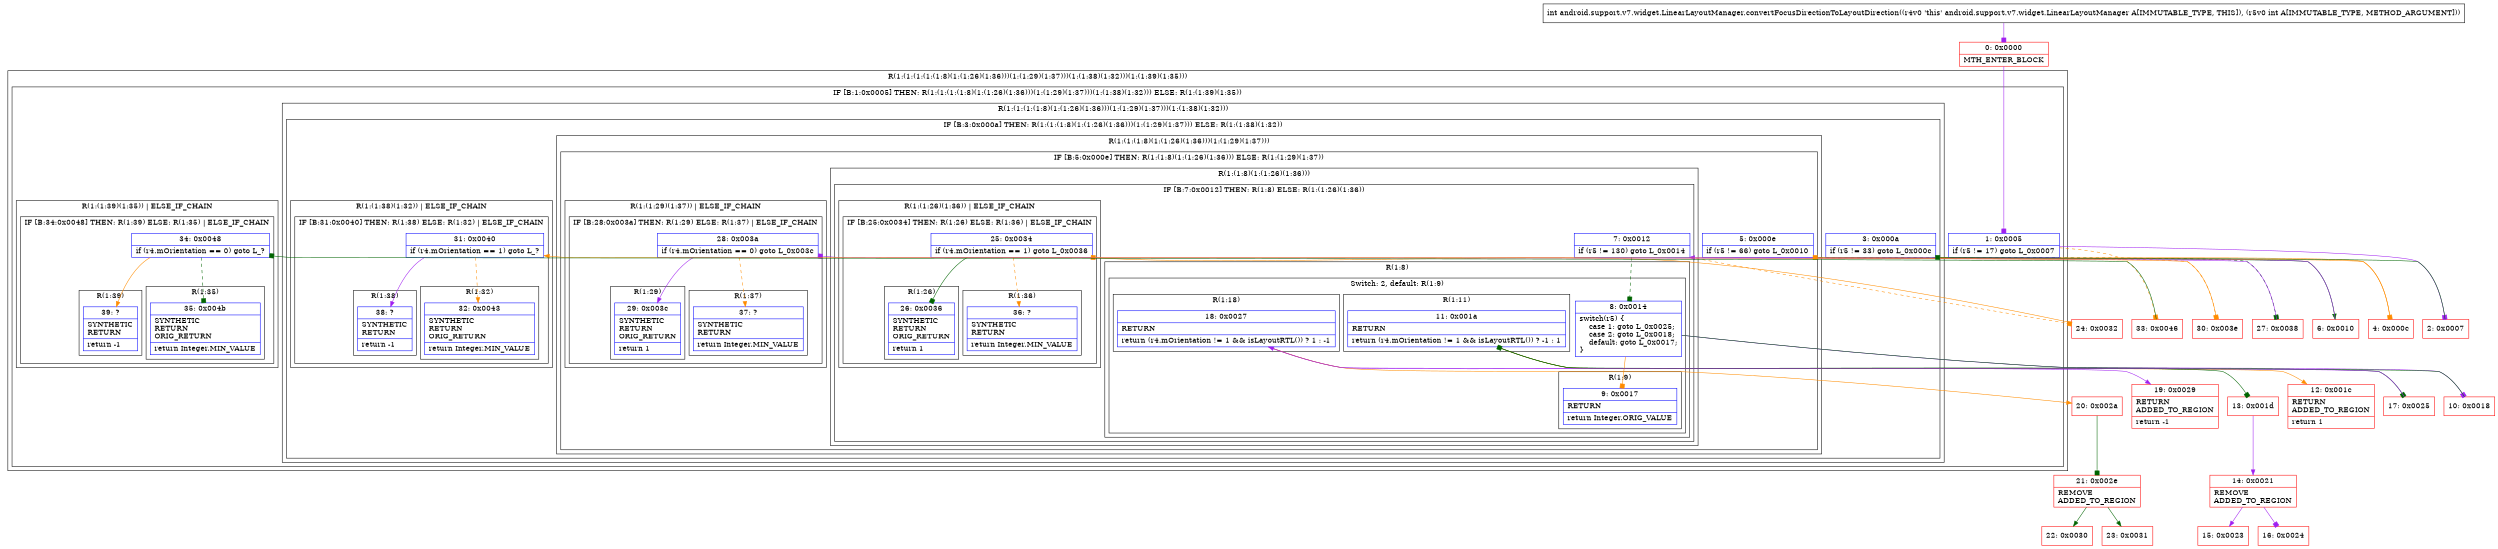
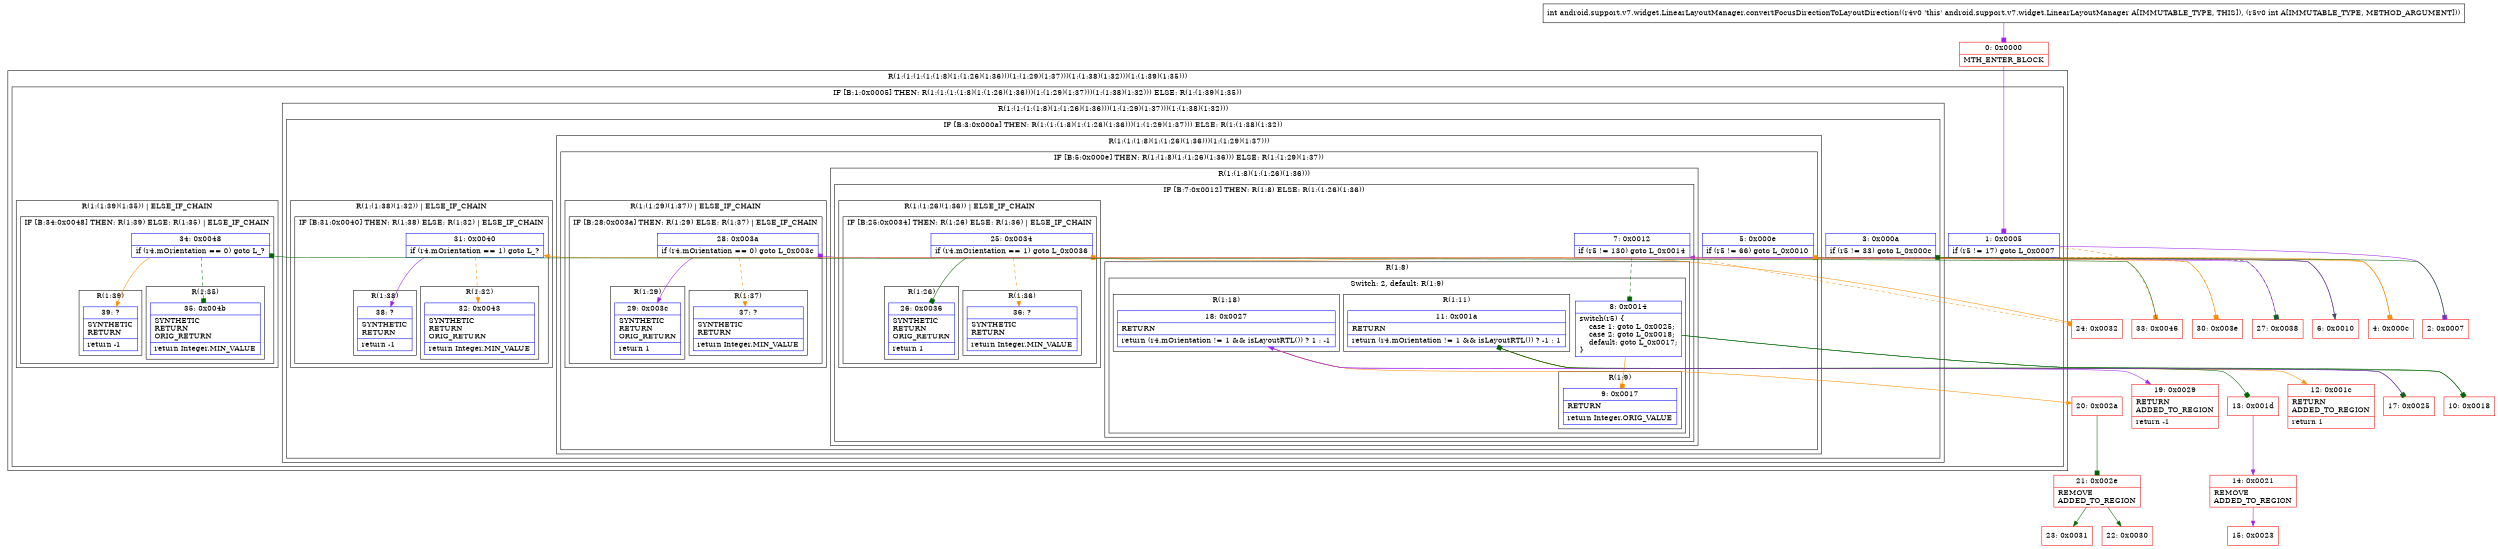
(2075, 368) -> (2075, 368)
(2283, 536) -> none
